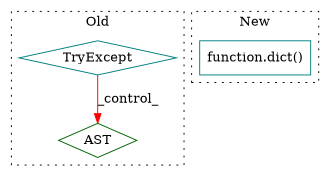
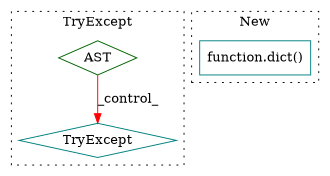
(98, 22) -> (98, 22)
(98, 94) -> (98, 94)
